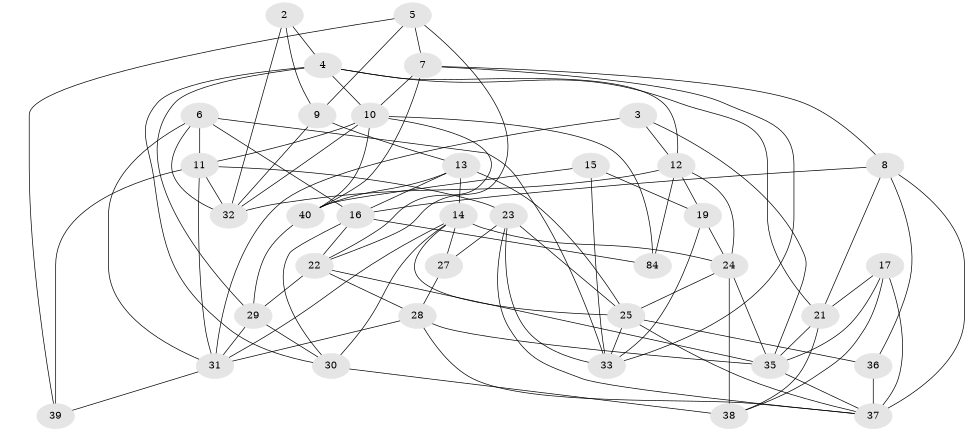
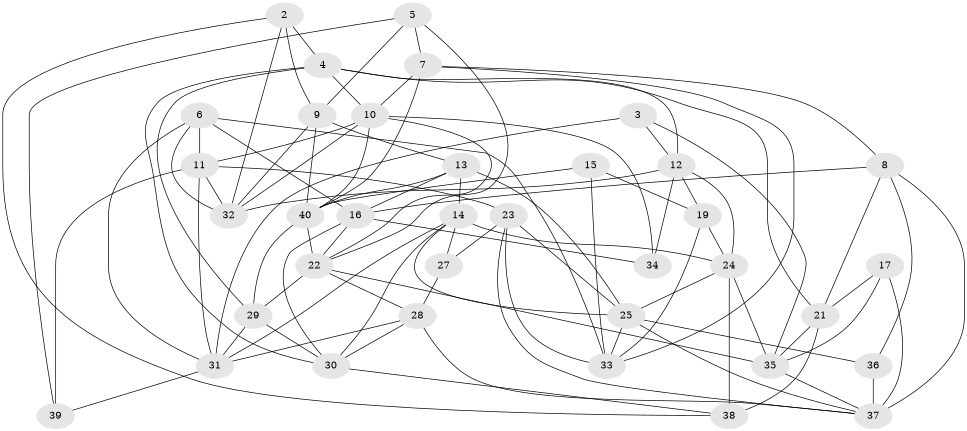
none -> (311, 166)
none -> (311, 244)
(653, 266) -> (653, 266)
(591, 349) -> (374, 341)
(834, 363) -> (131, 355)
